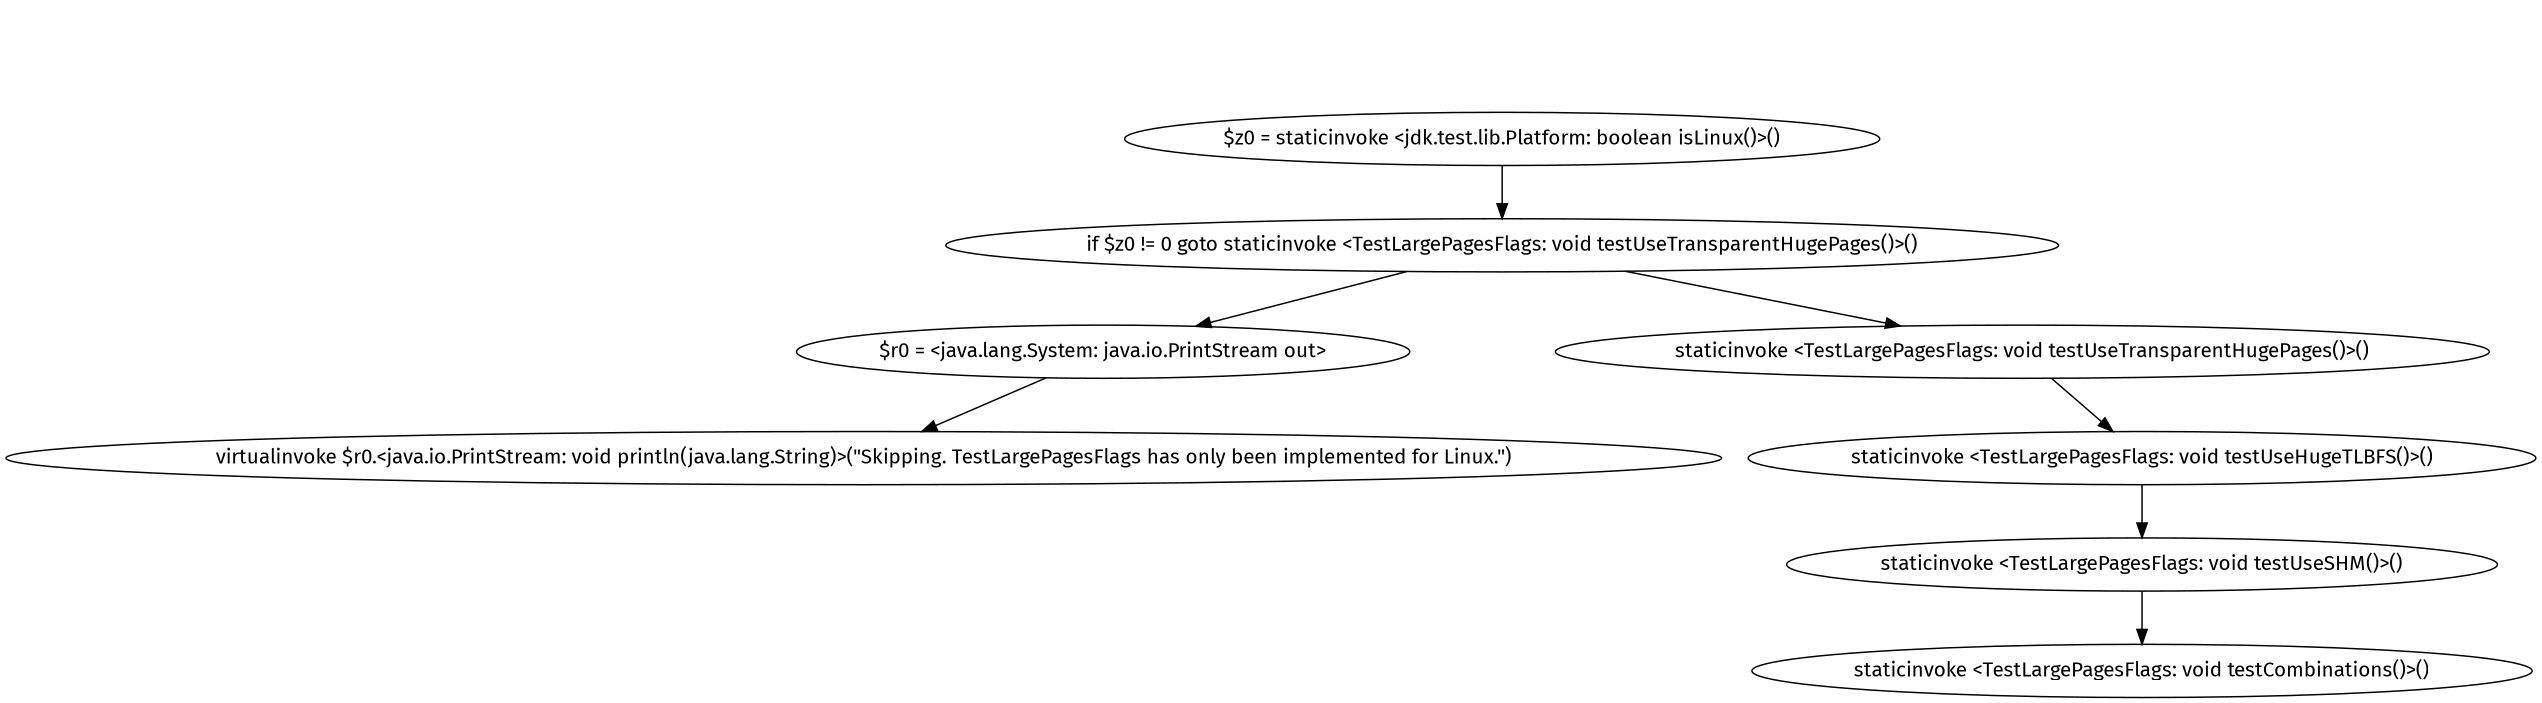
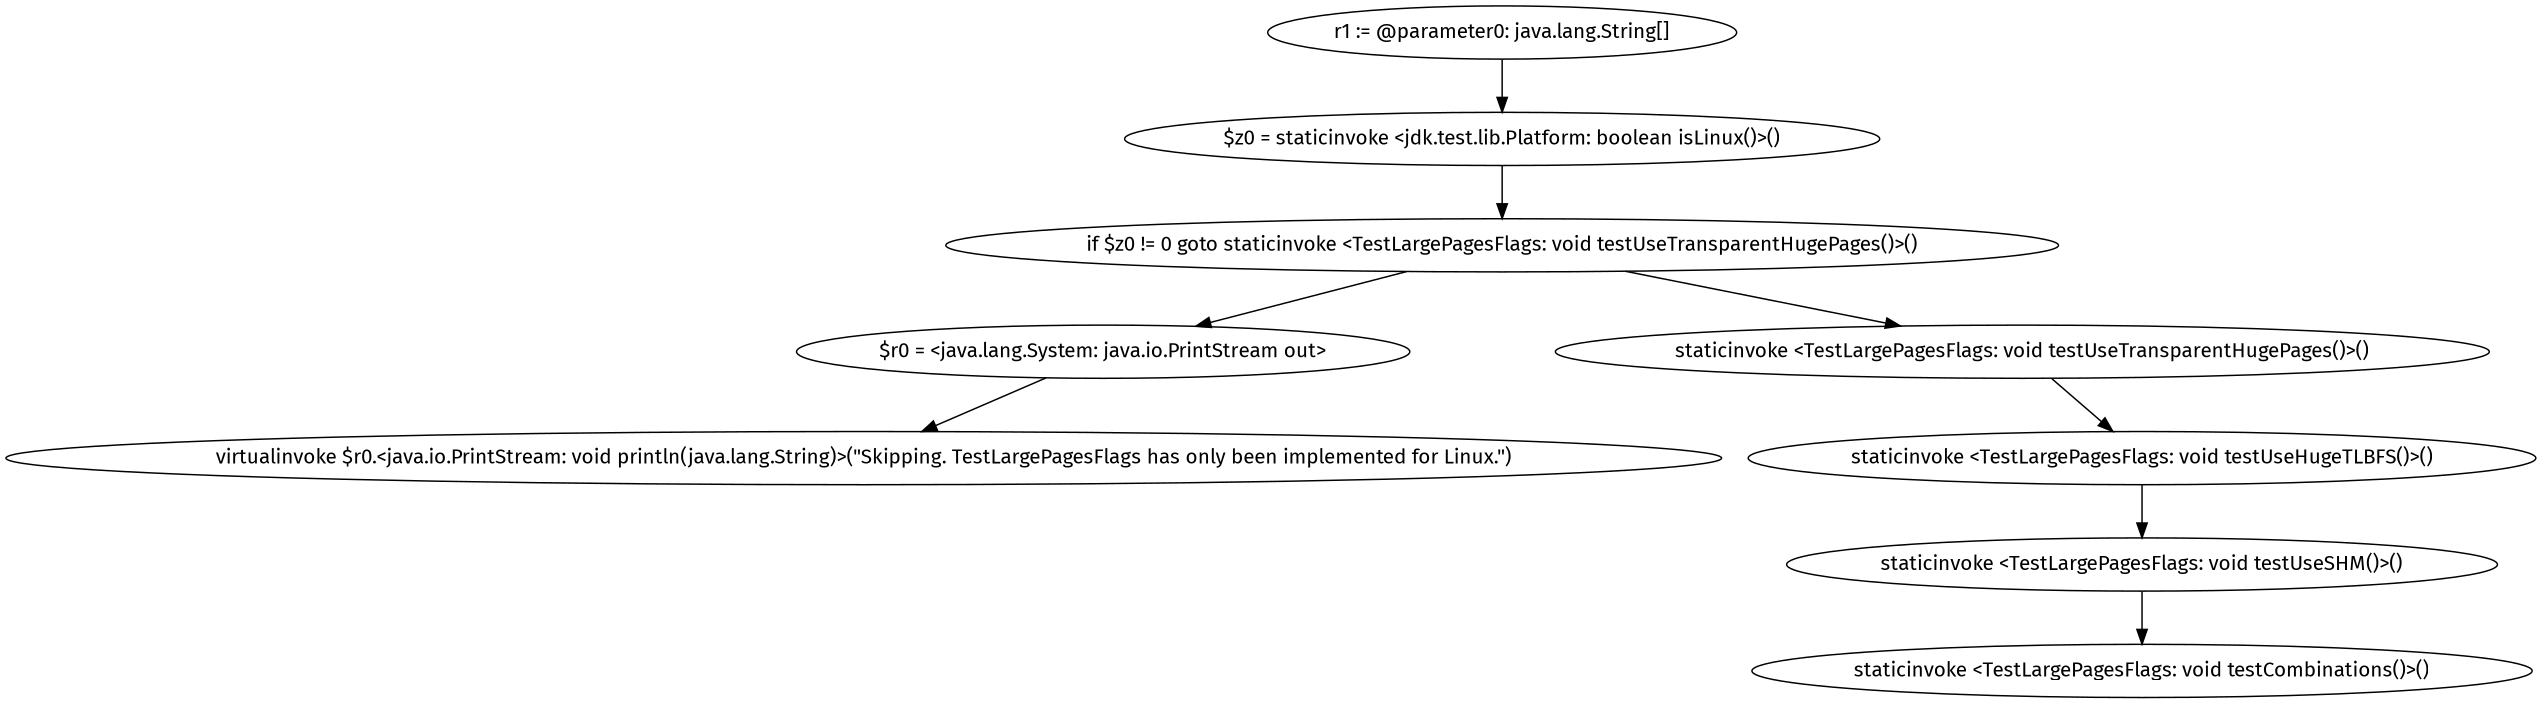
none -> (1502, 33)
